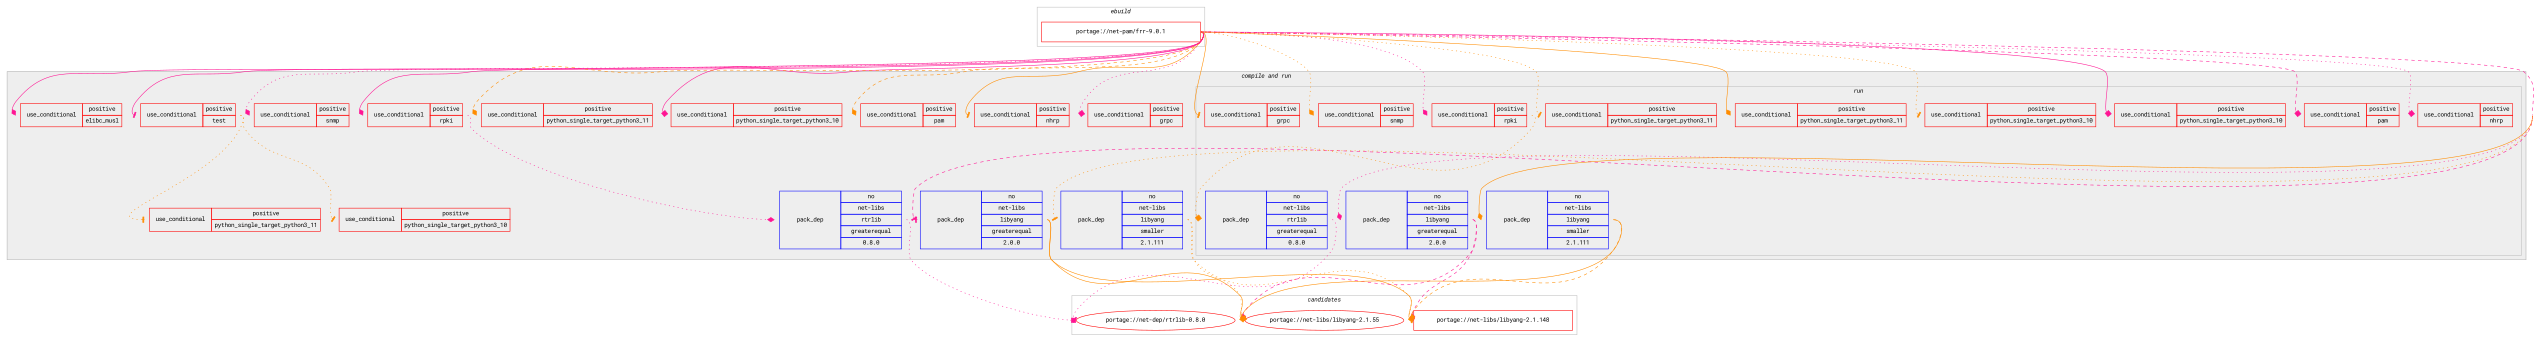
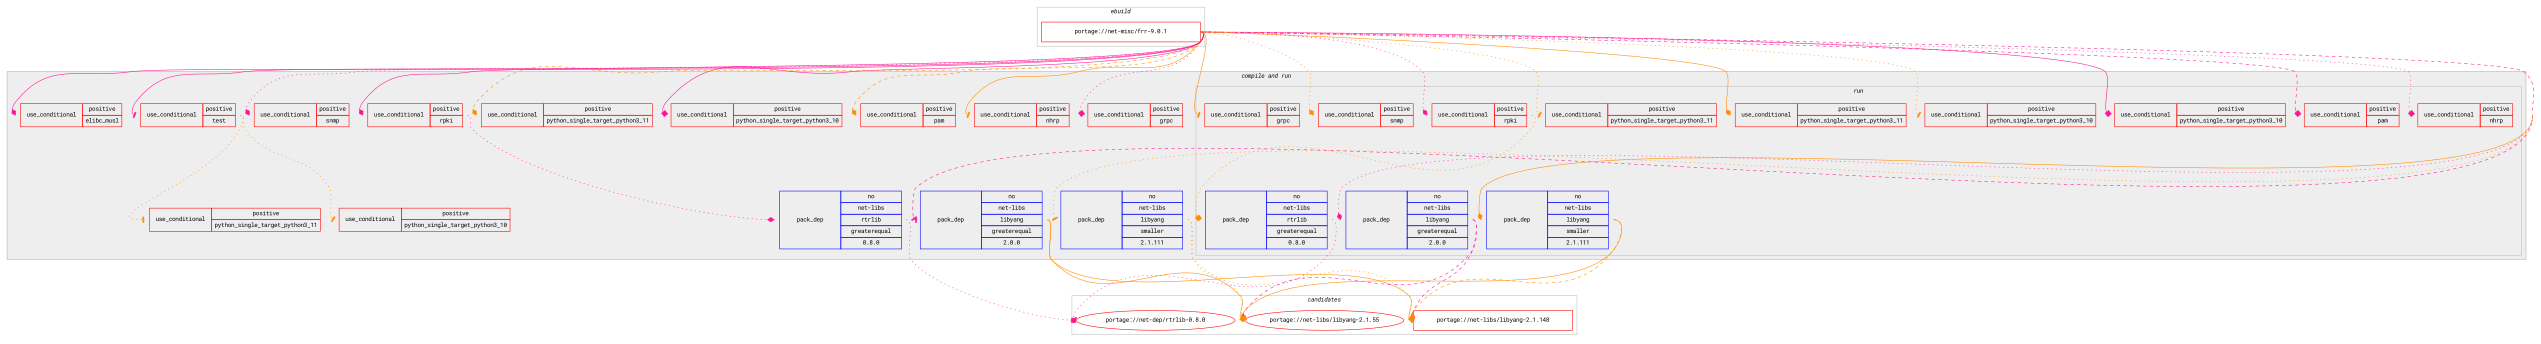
(1121, 32) -> (1121, 32)
